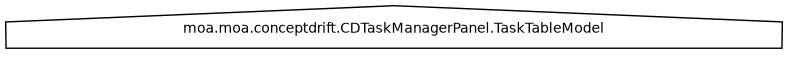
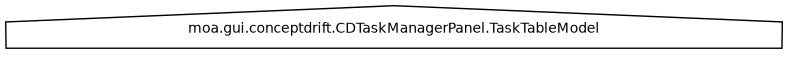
(394, 29) -> (394, 29)
